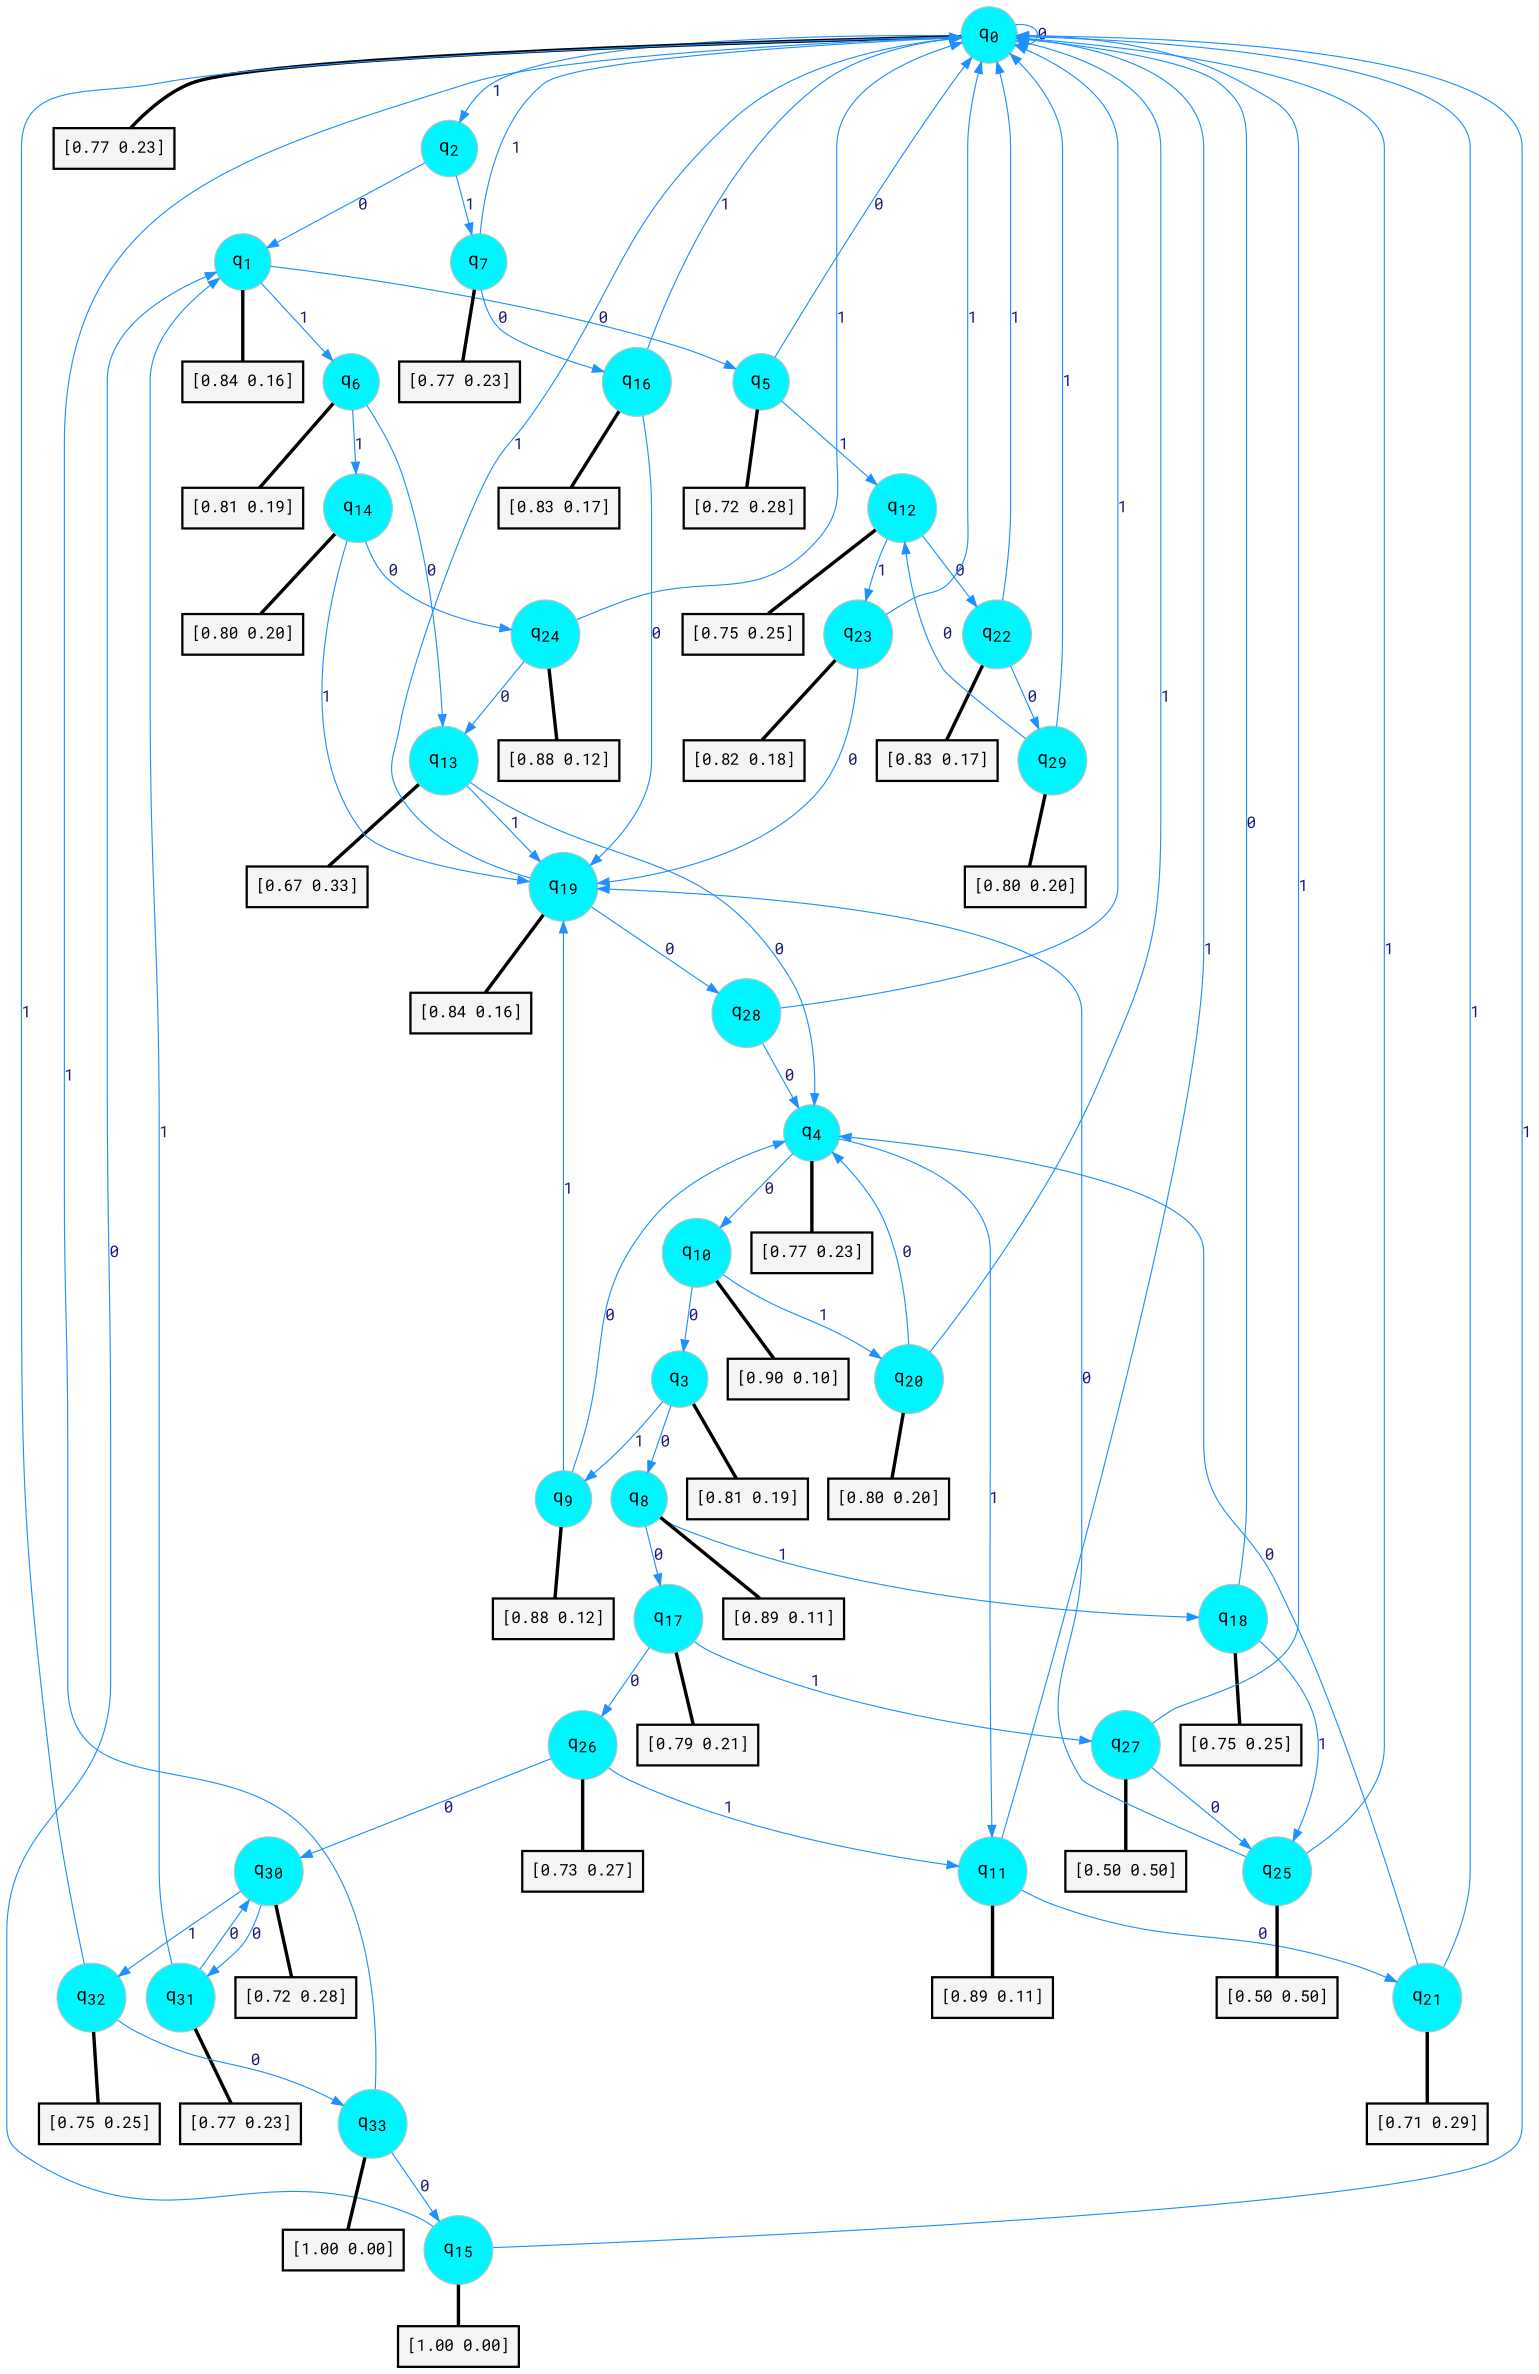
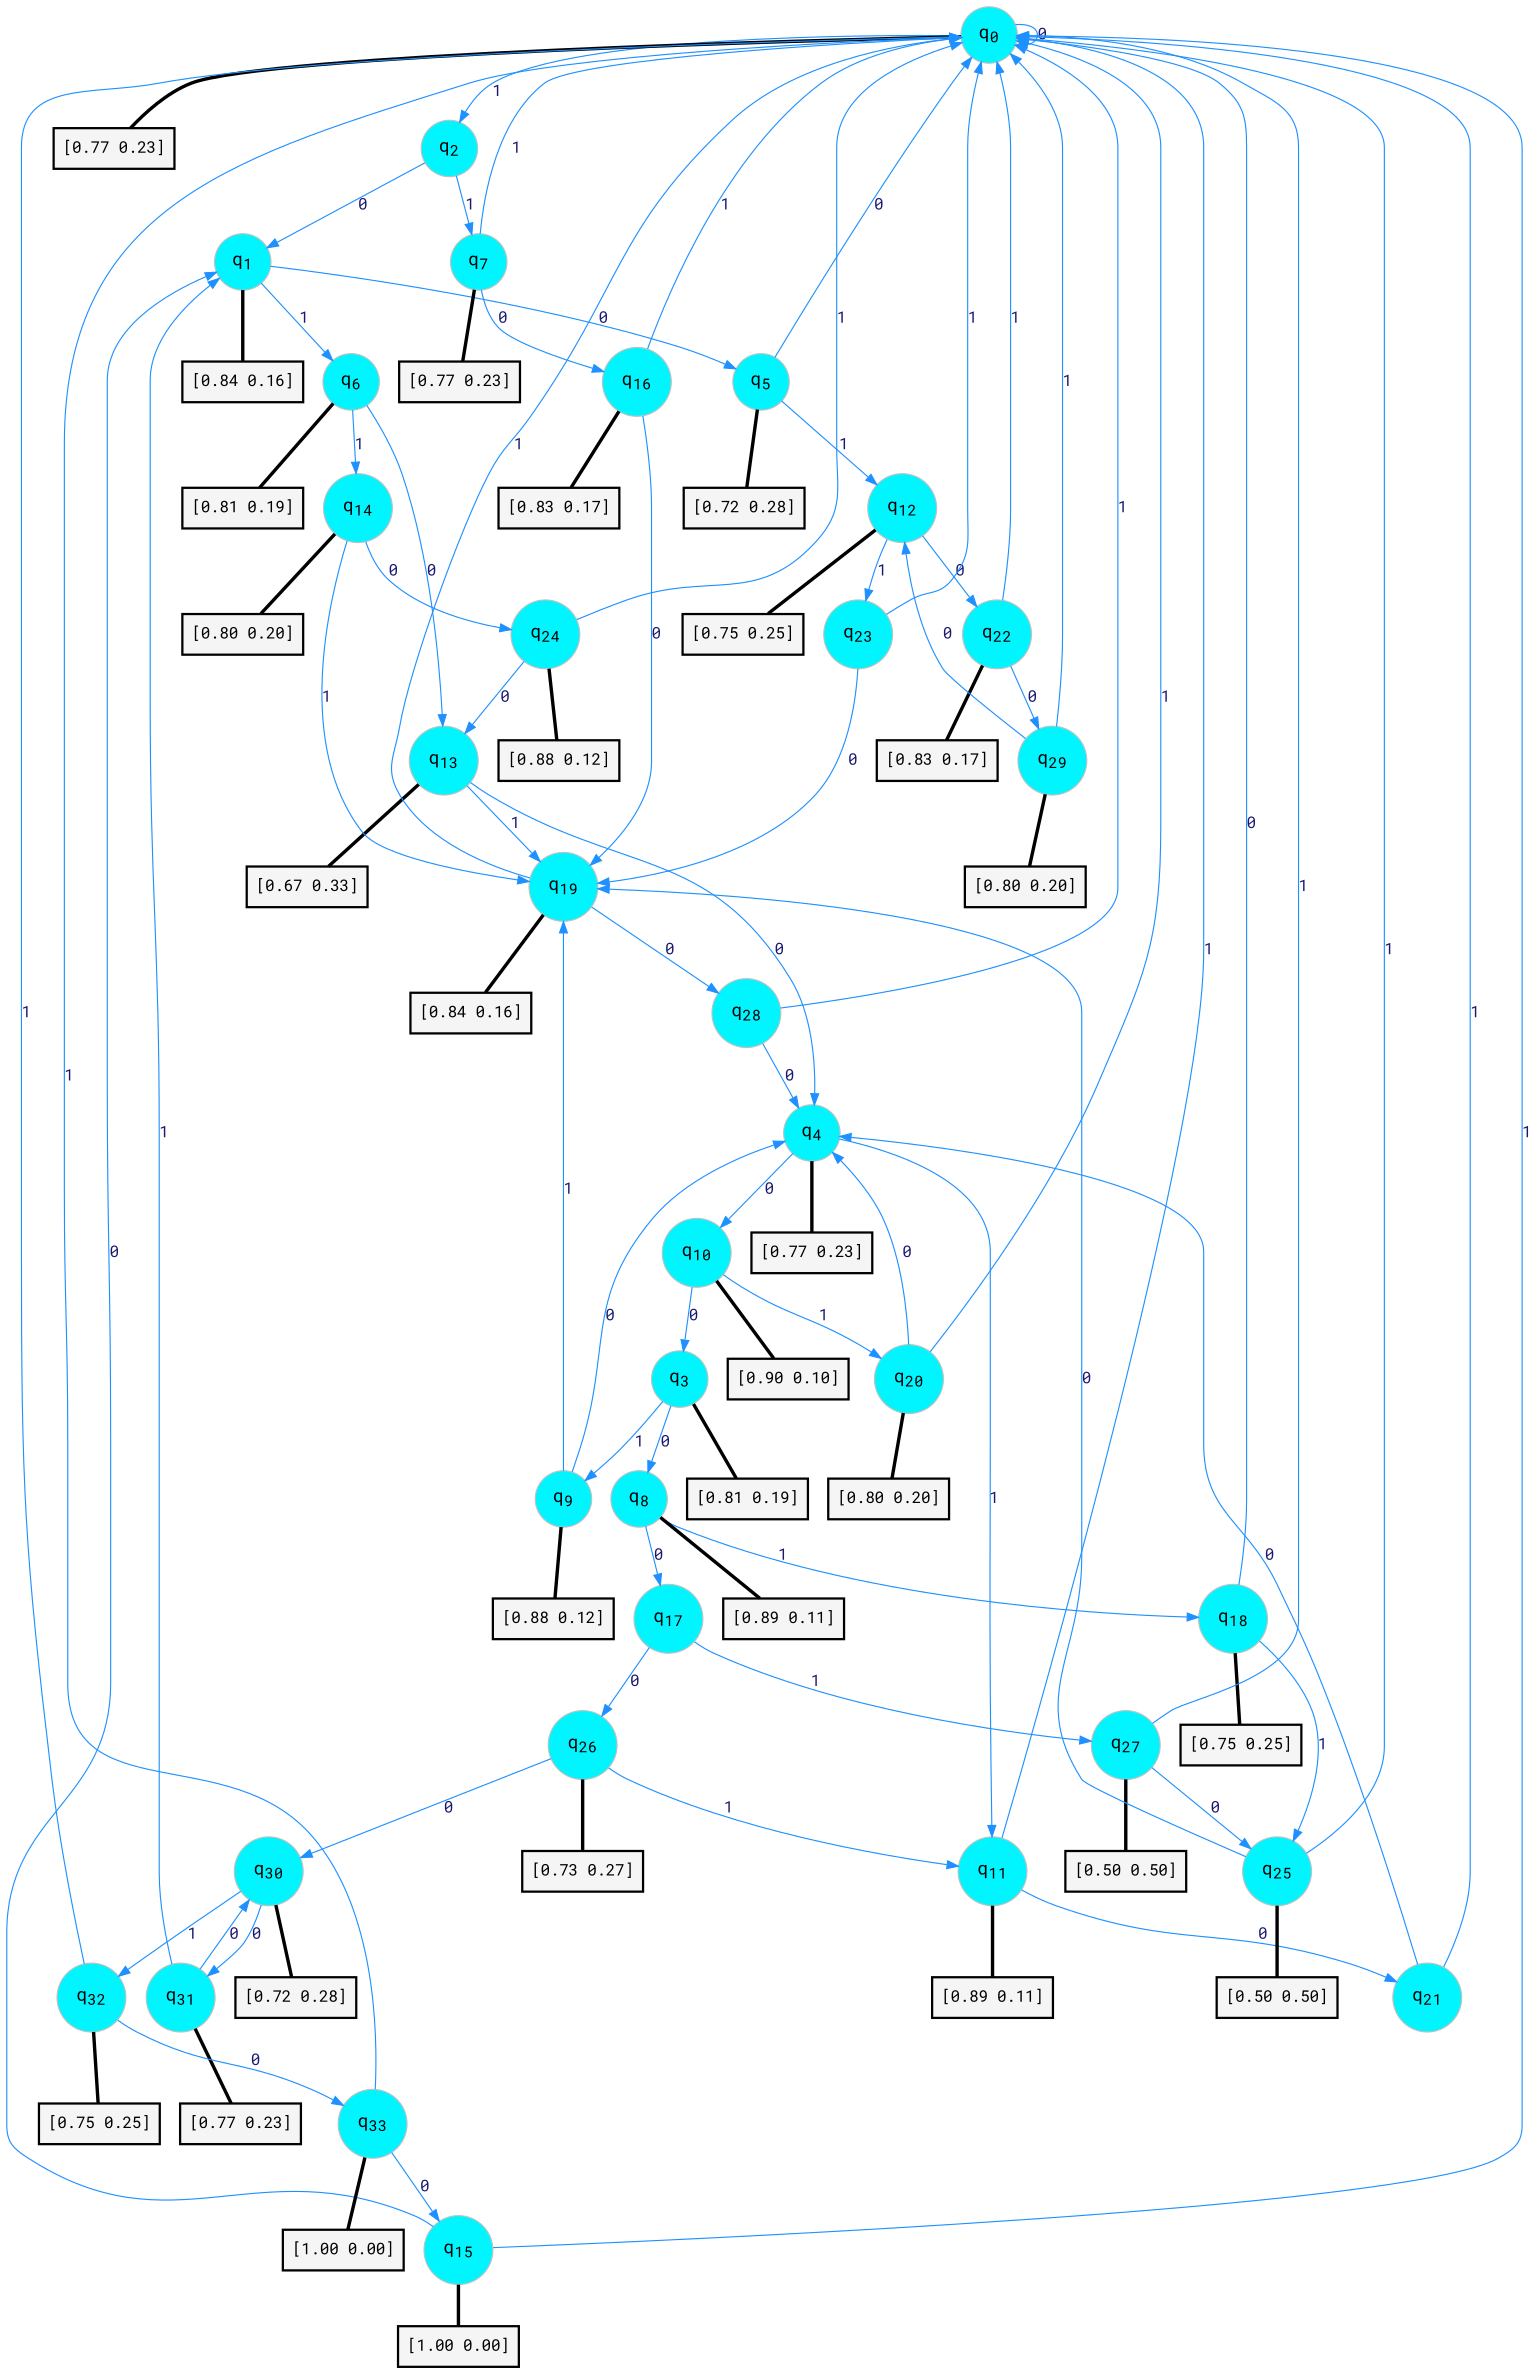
(744, 761) -> none
(698, 1745) -> none
(1427, 2124) -> none
